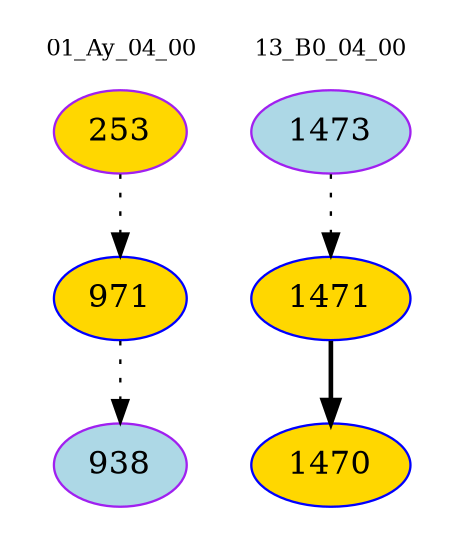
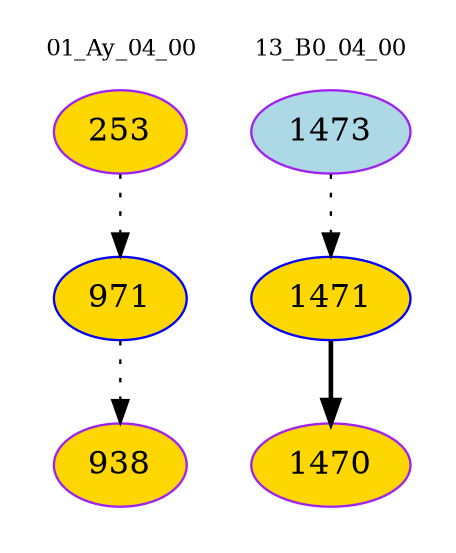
(120, 465) -> (120, 465)
(331, 465) -> (331, 465)
